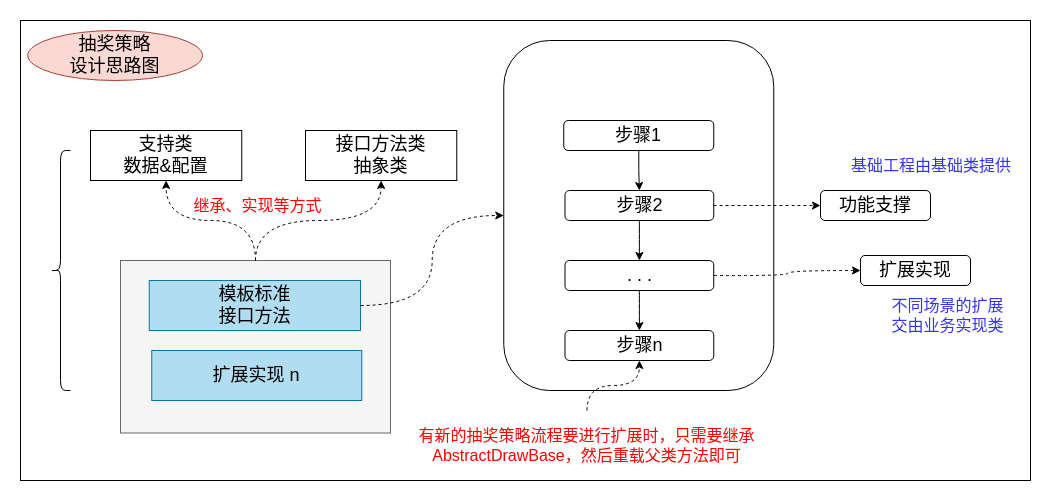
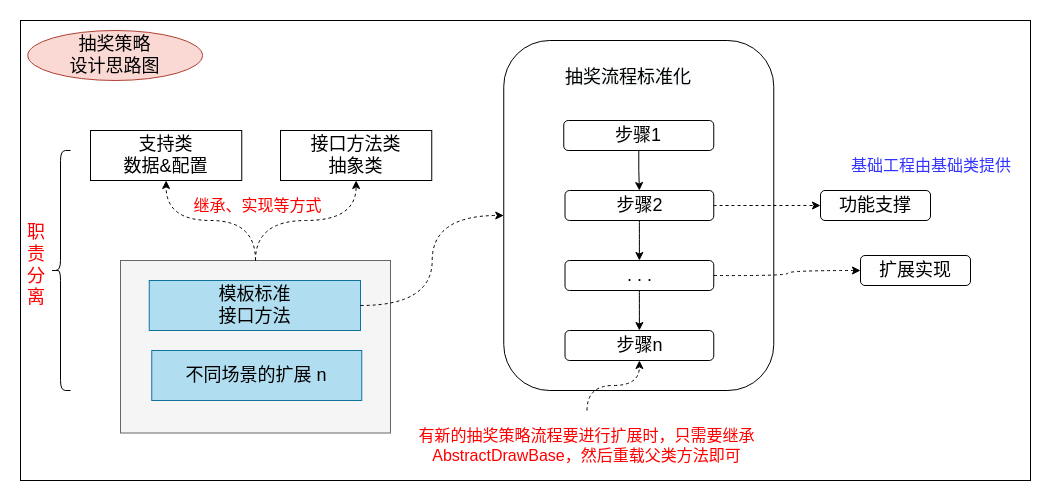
none -> (639, 76)
(381, 156) -> (356, 156)
none -> (36, 266)
(948, 316) -> none
(257, 376) -> (257, 376)
